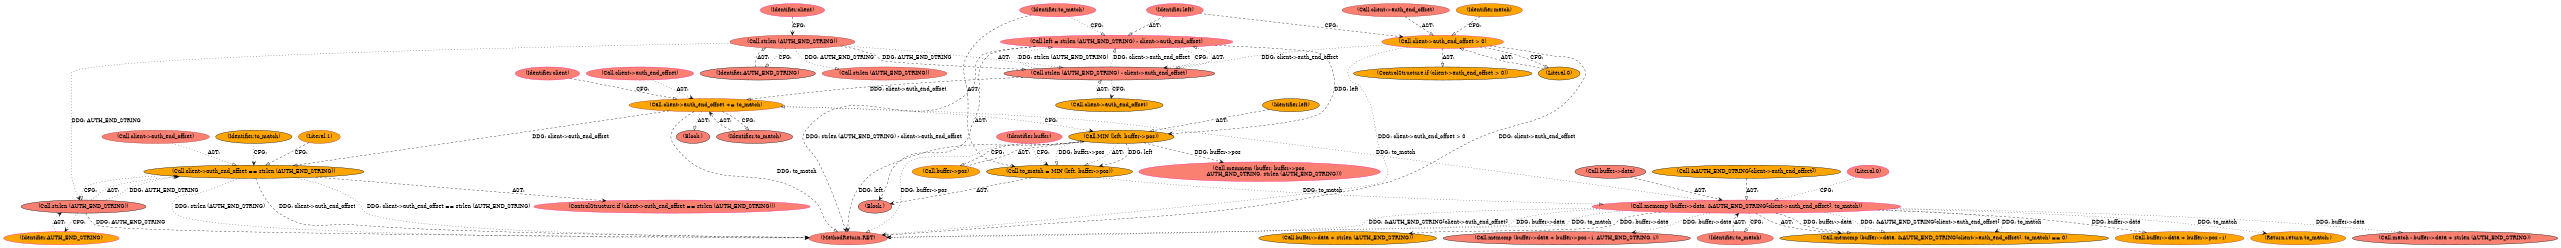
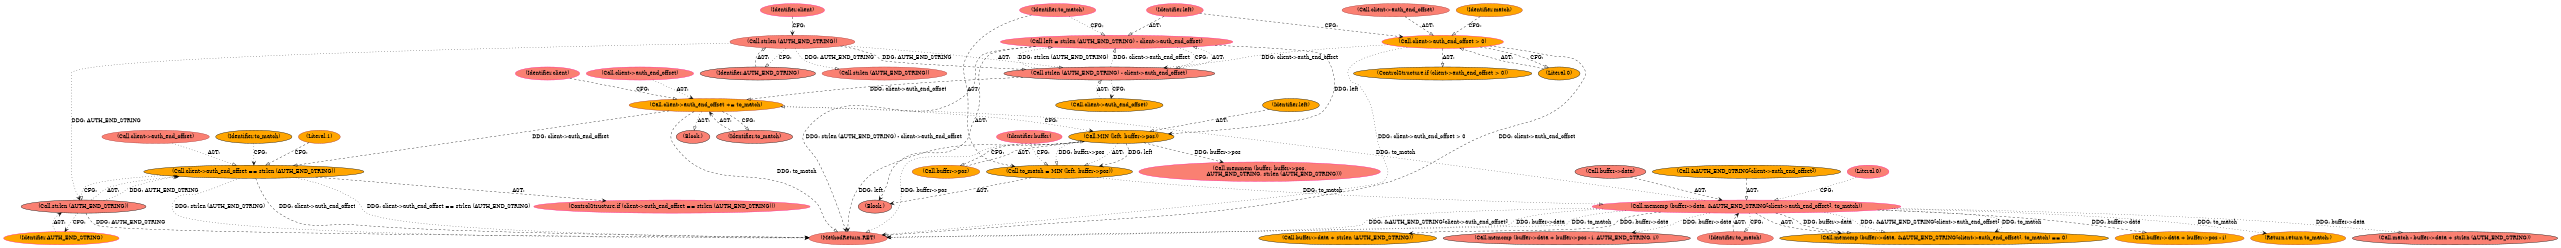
(1036, 155) -> (1036, 155)
